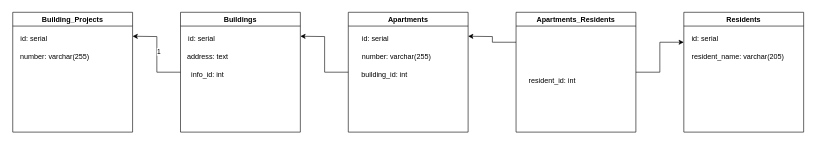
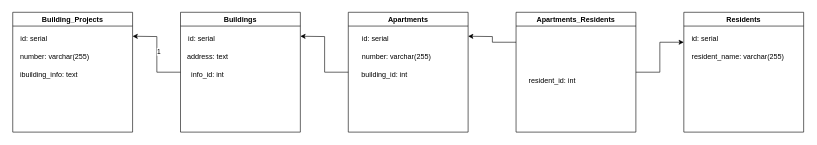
(739, 57) -> (739, 57)
none -> (48, 75)
